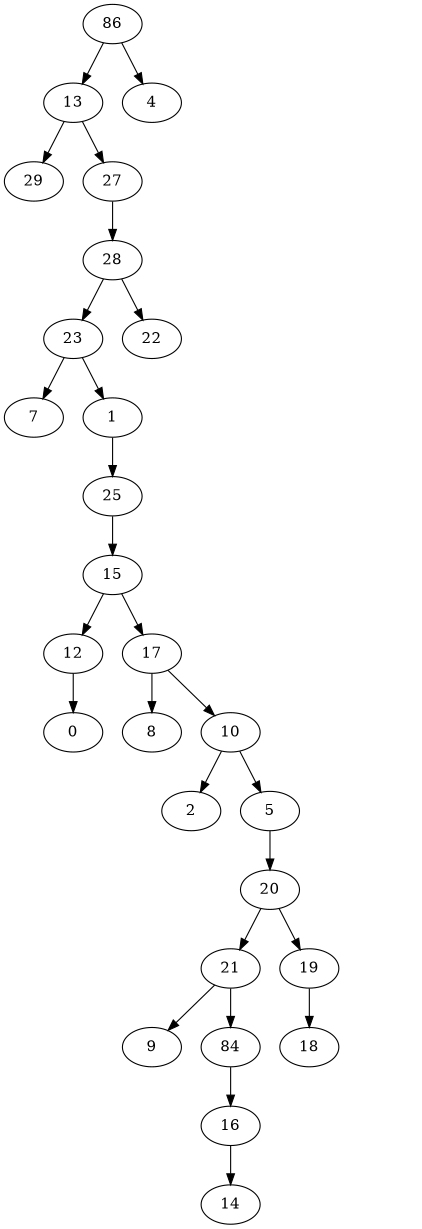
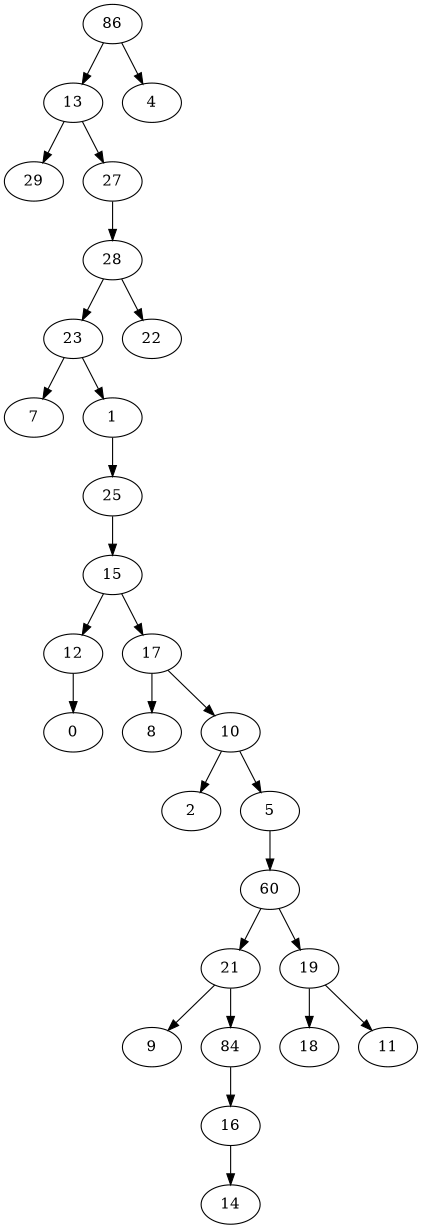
(270, 890) -> (270, 890)
none -> (388, 1047)
